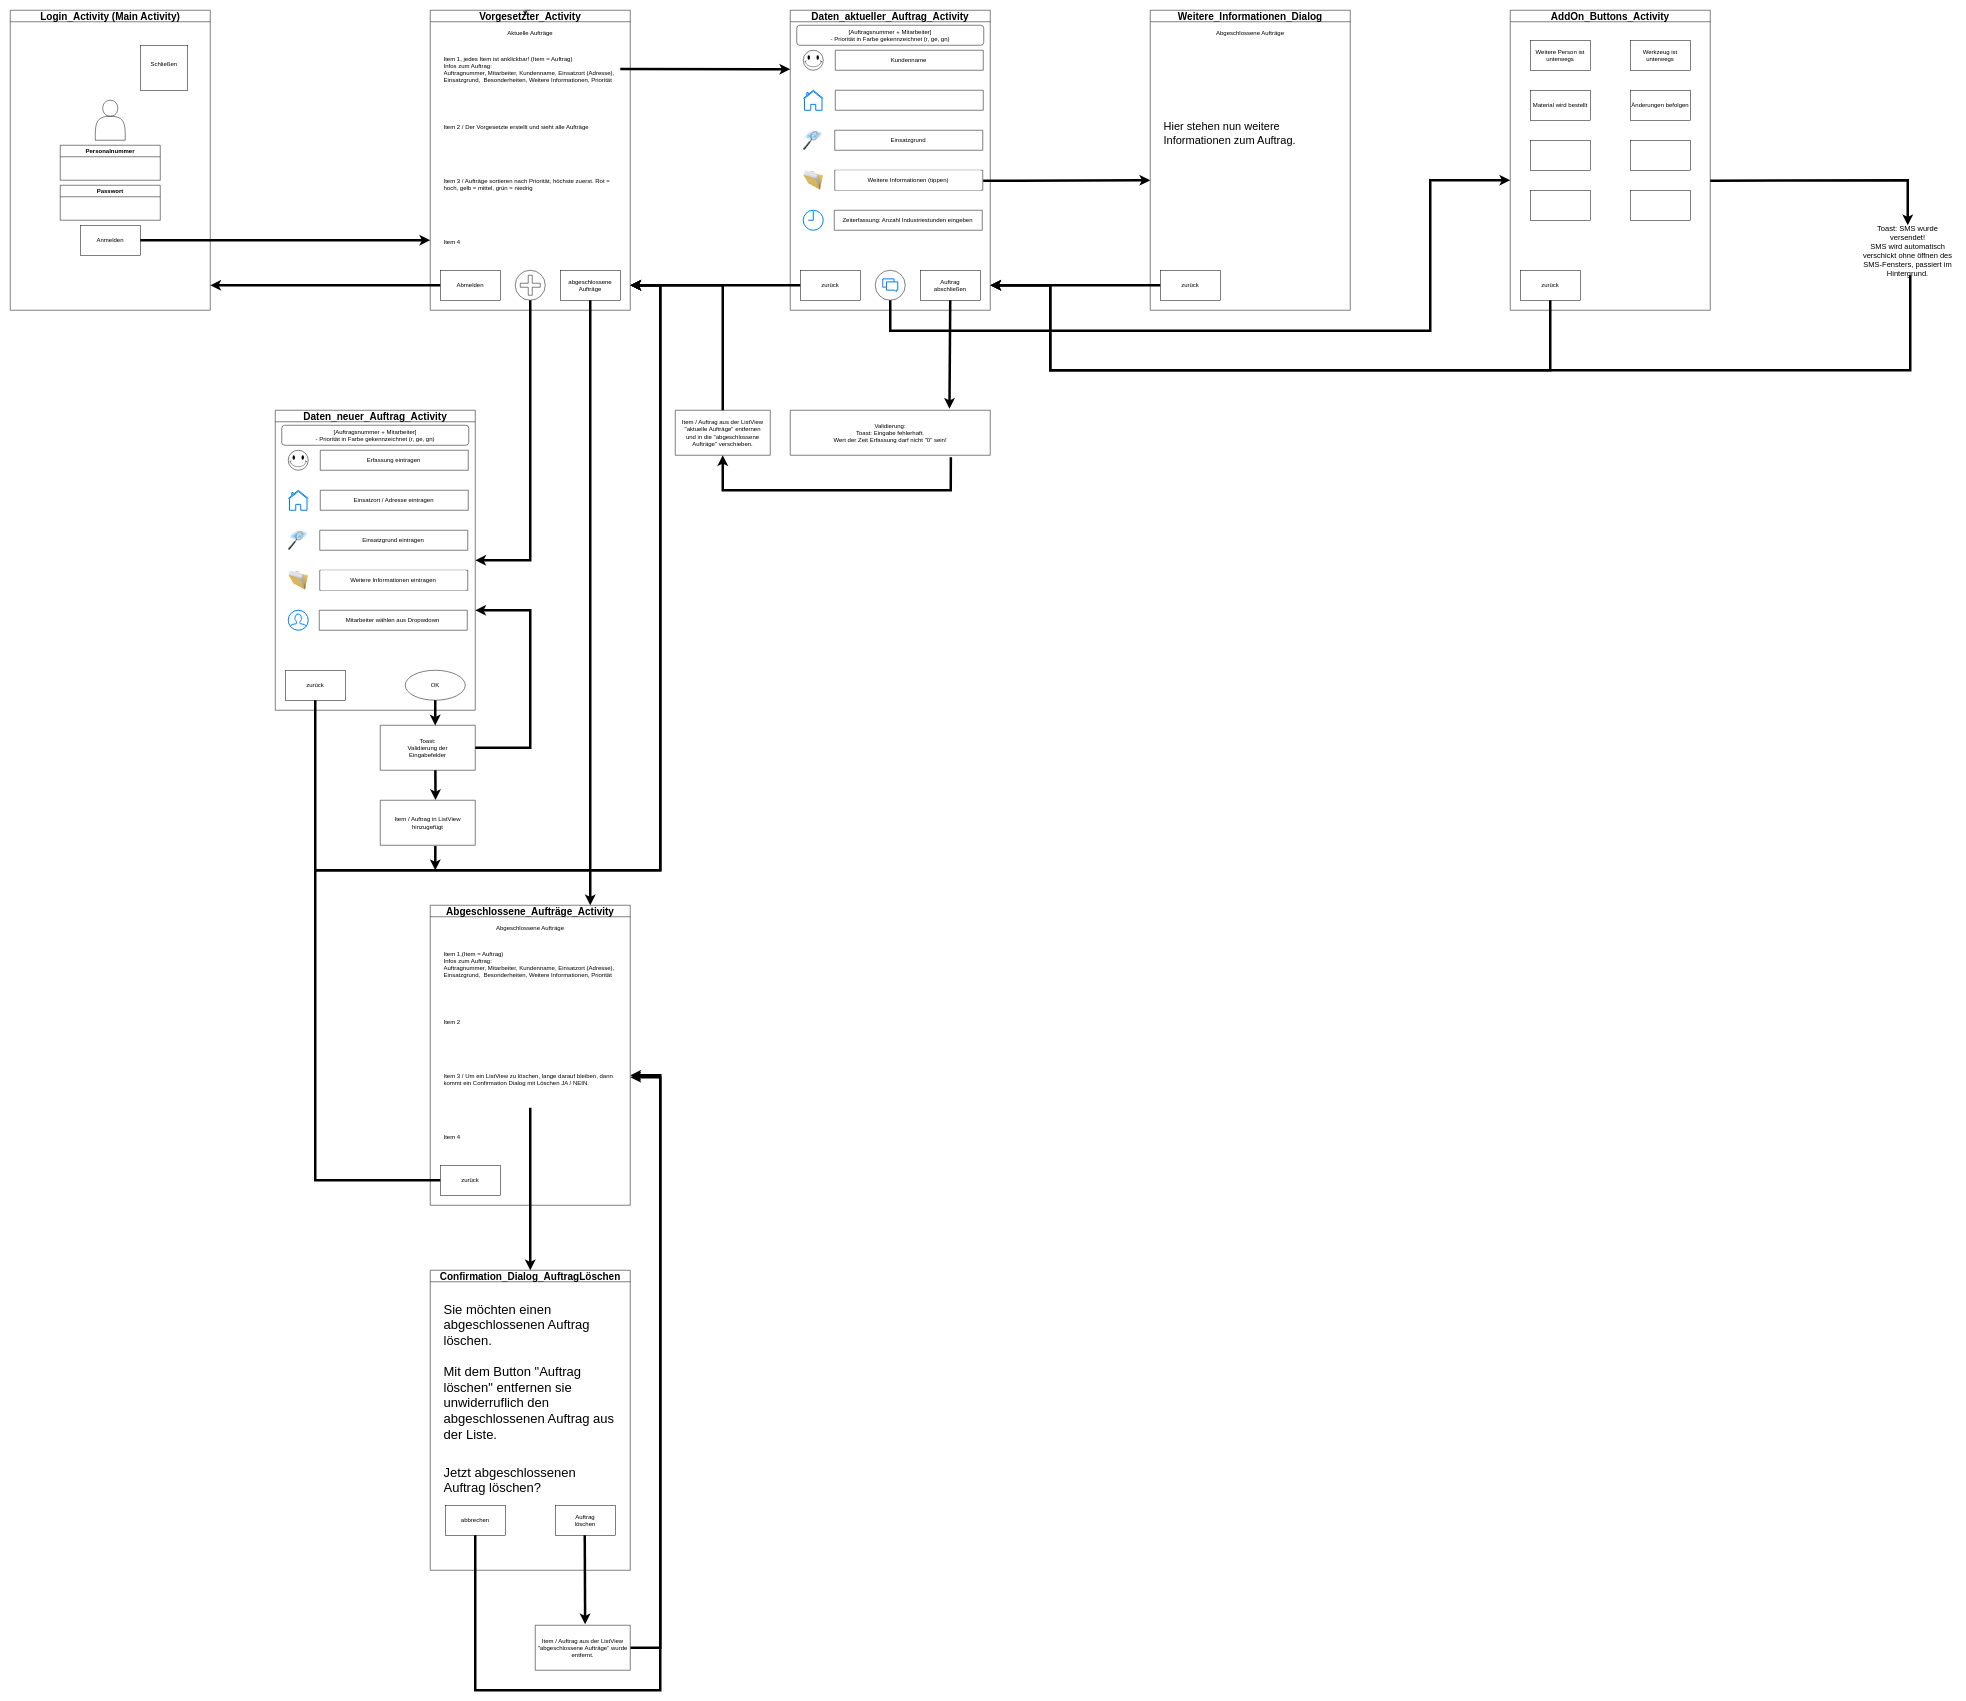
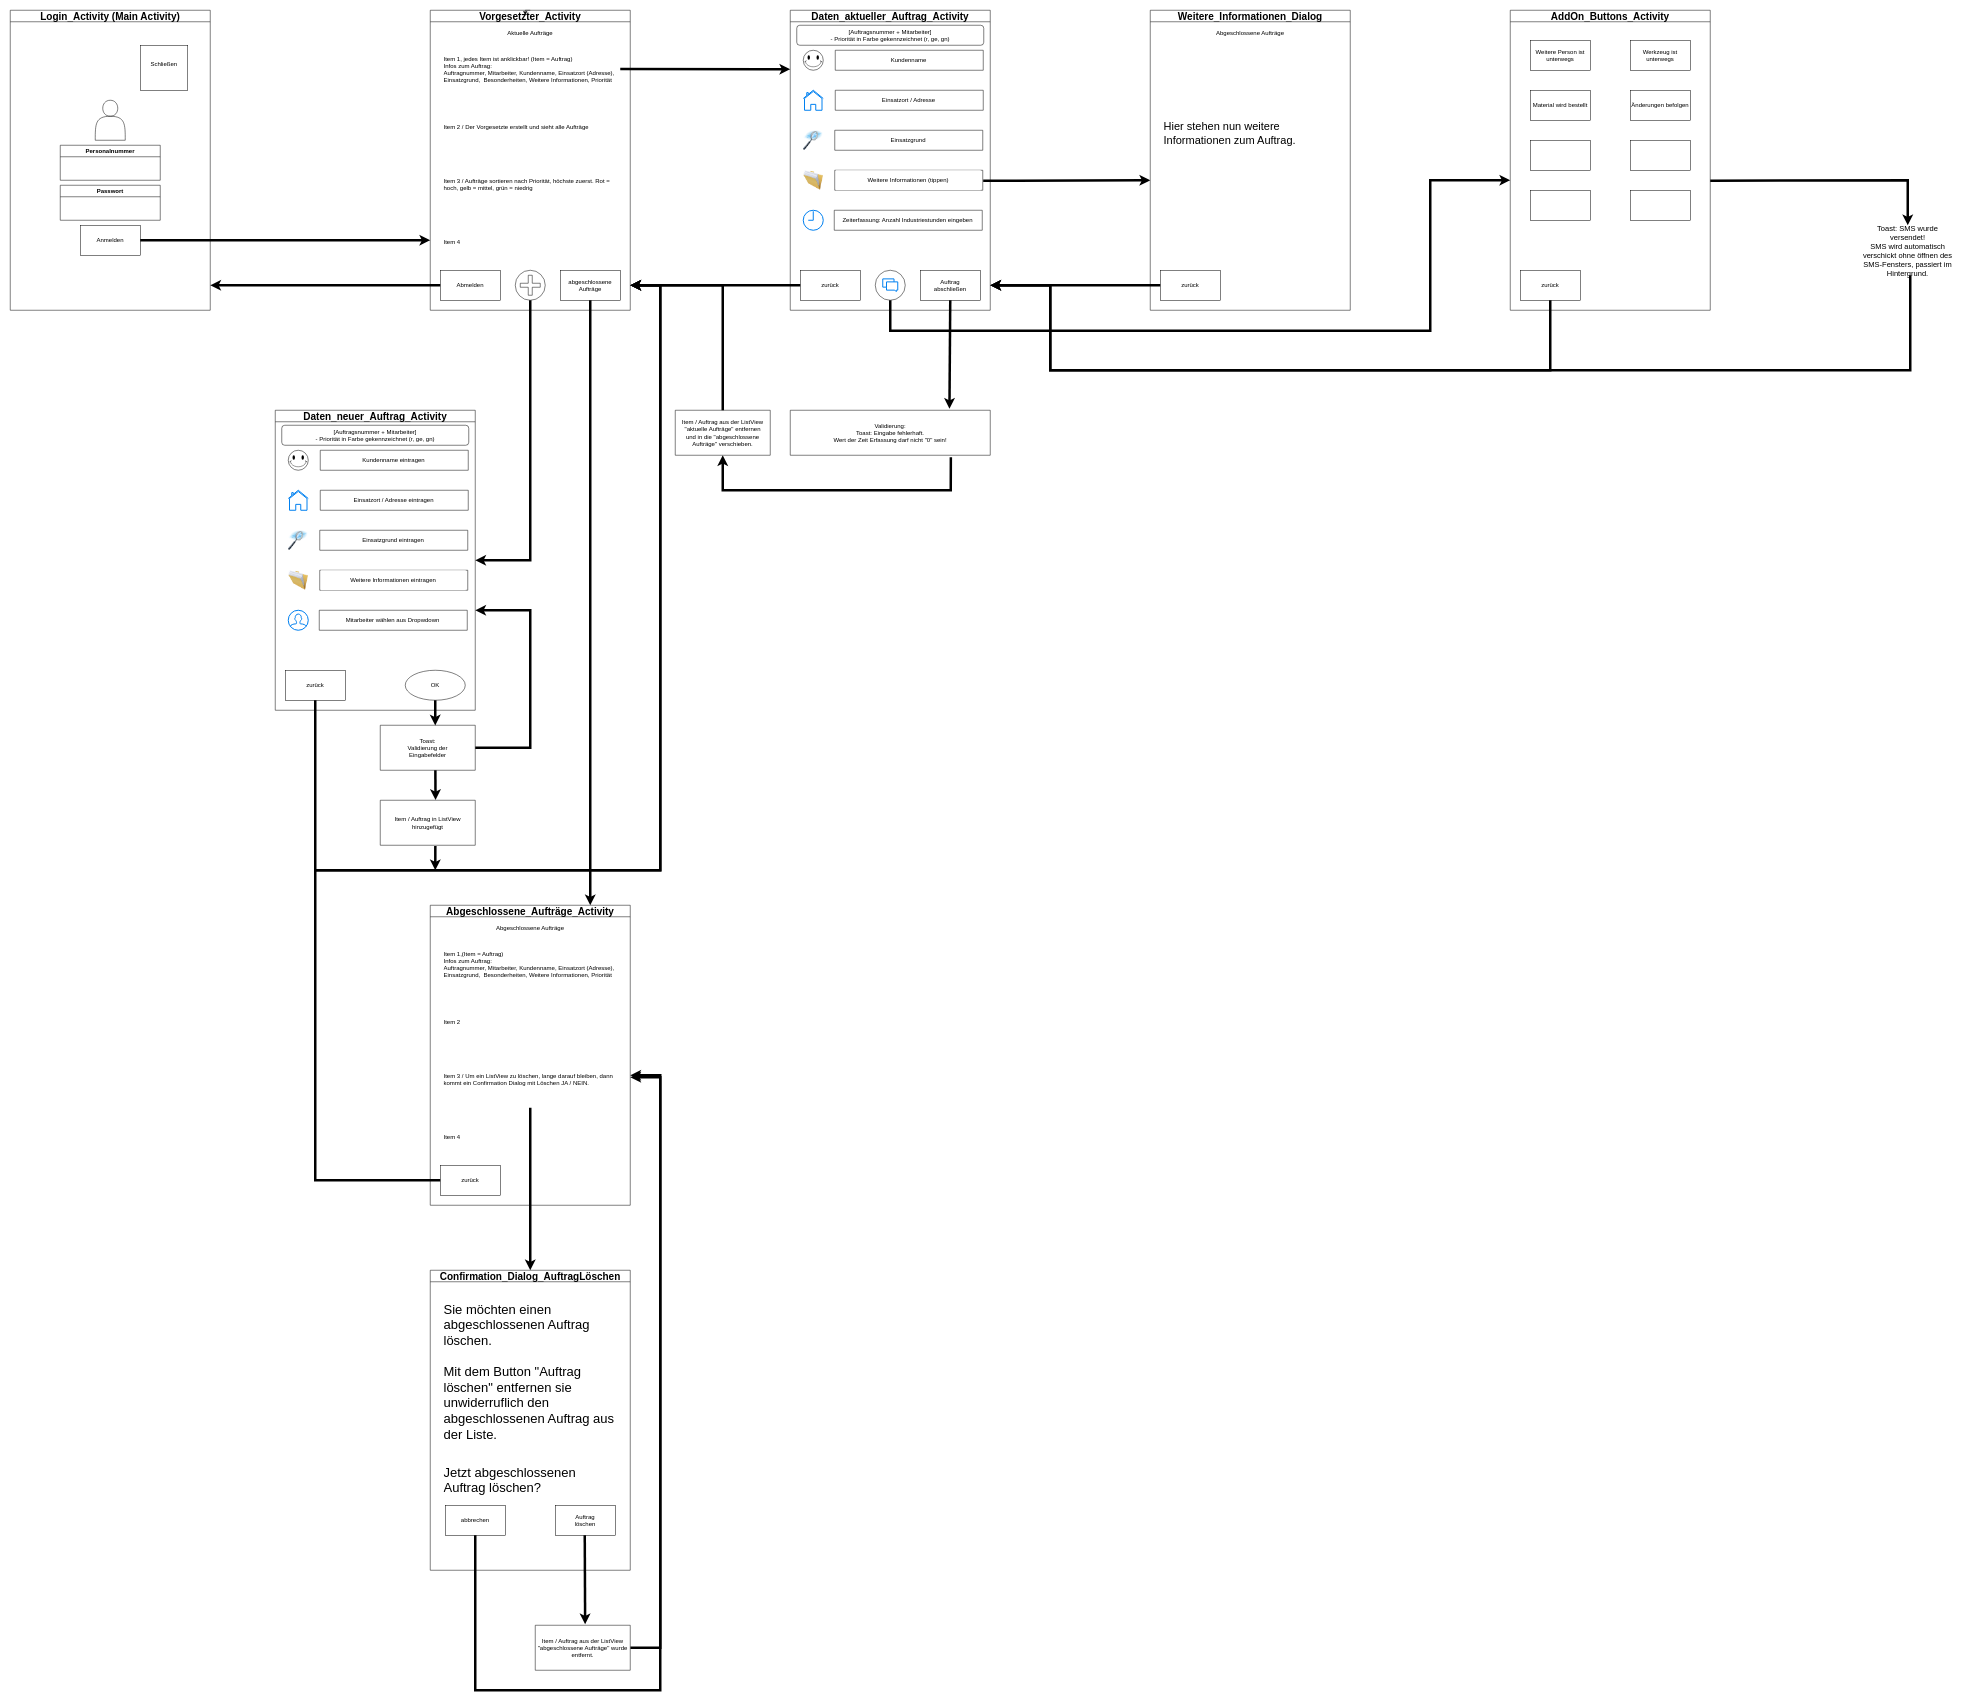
none -> (909, 100)
(394, 460) -> (394, 460)
